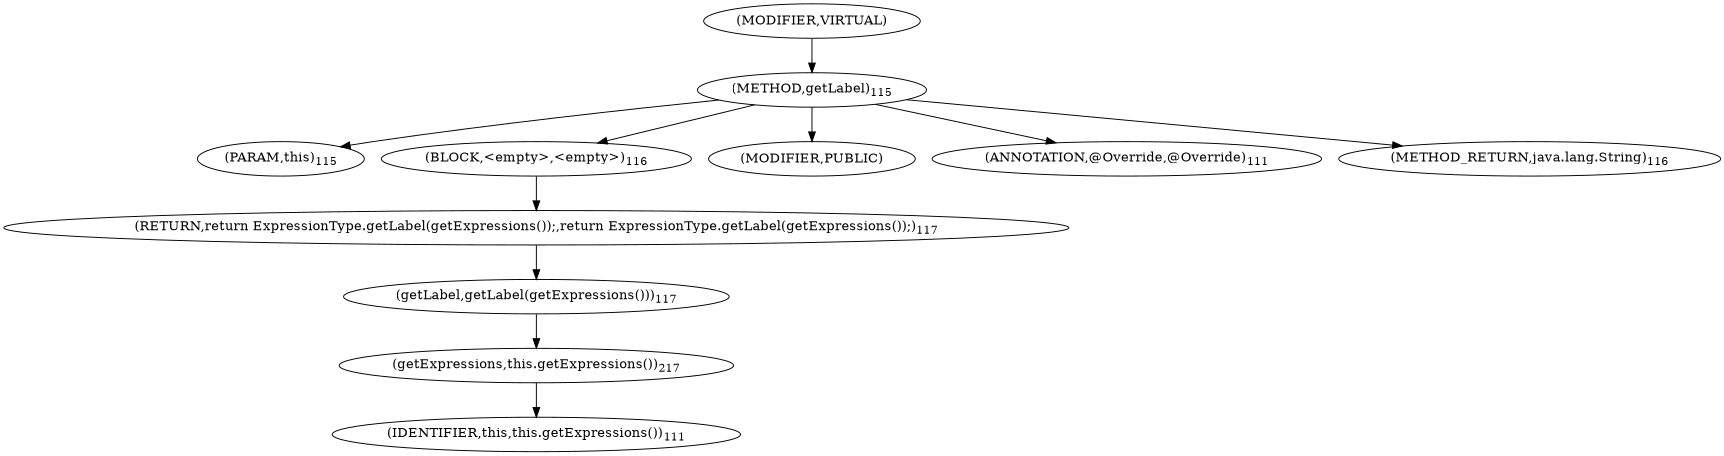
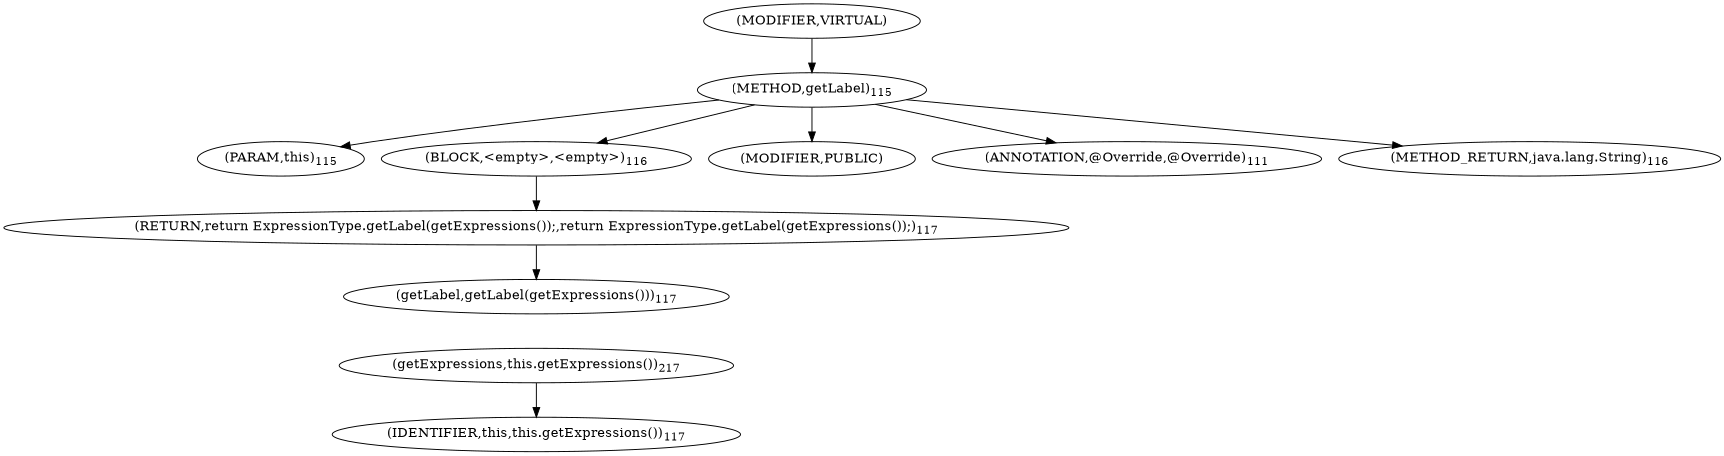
(536, 326) -> none
(675, 433) -> (675, 433)
